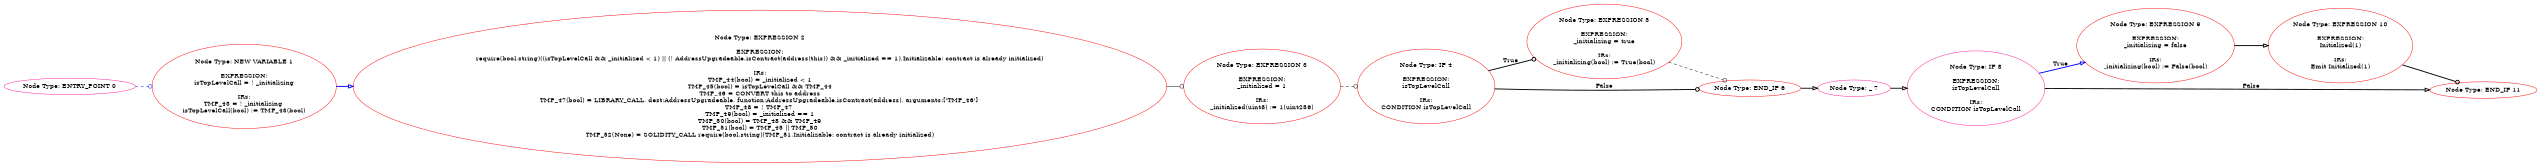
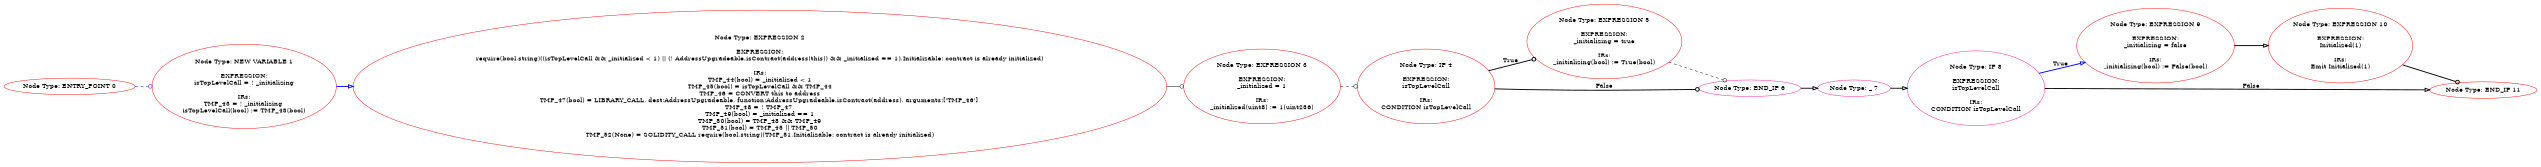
(70, 86) -> (70, 86)
(1750, 88) -> (1750, 88)
